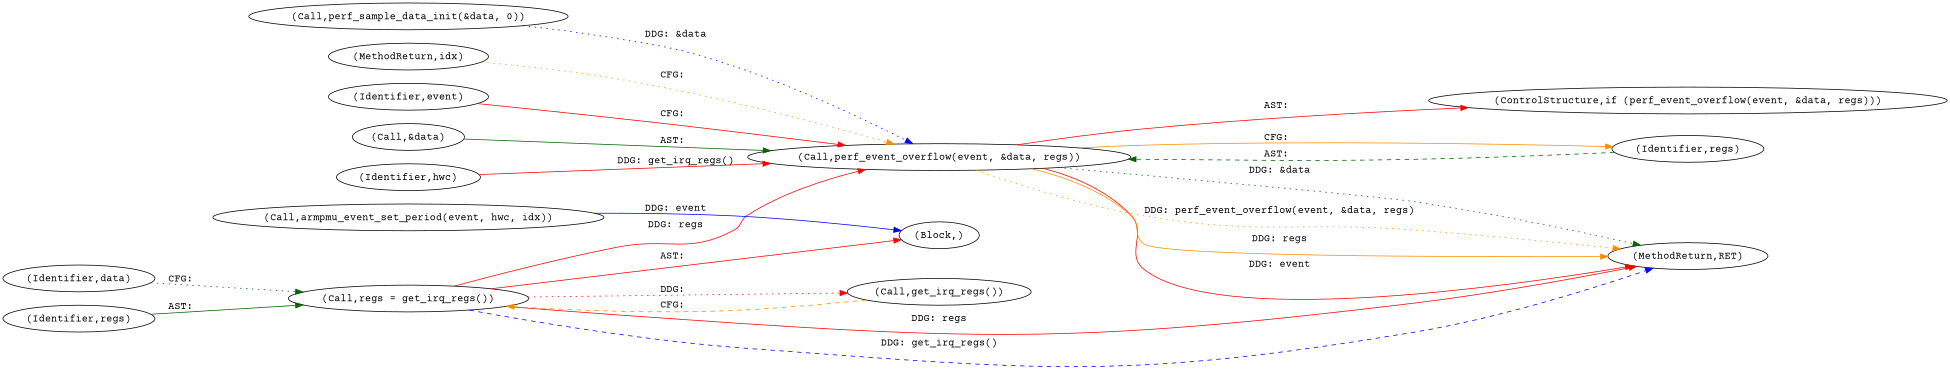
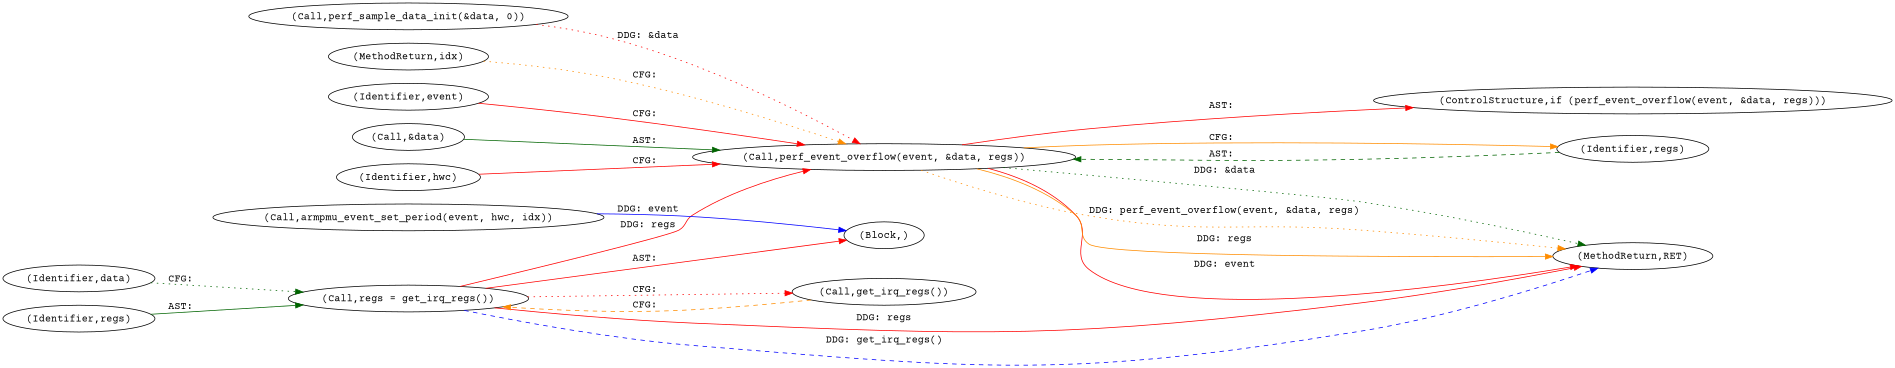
(721, 62) -> (700, 68)
(676, 160) -> (648, 160)
(676, 289) -> (648, 289)
